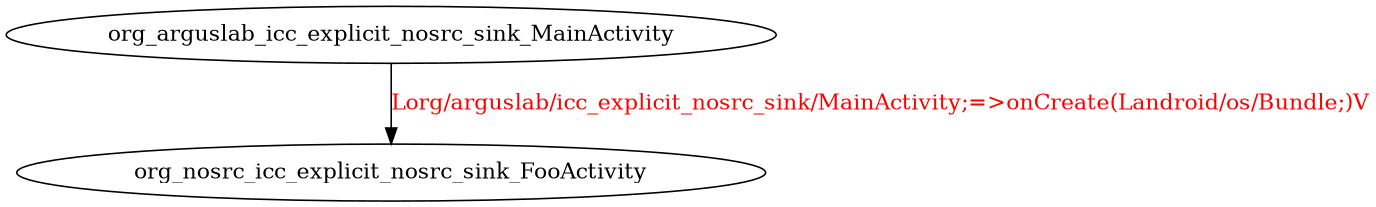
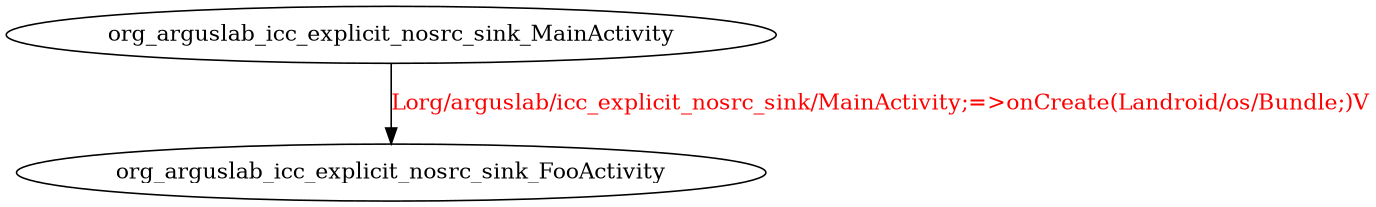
(391, 173) -> (391, 173)
